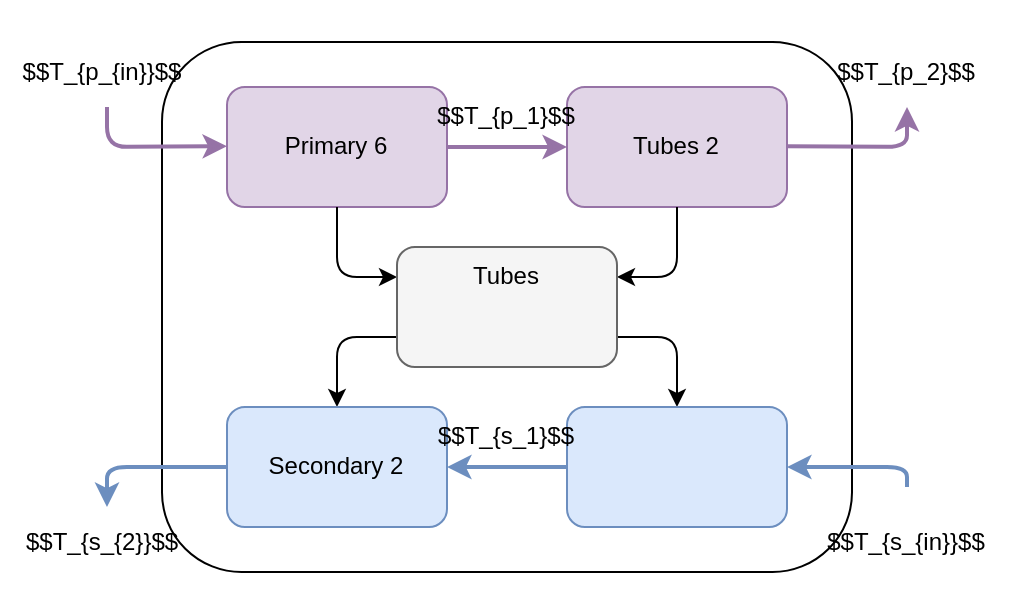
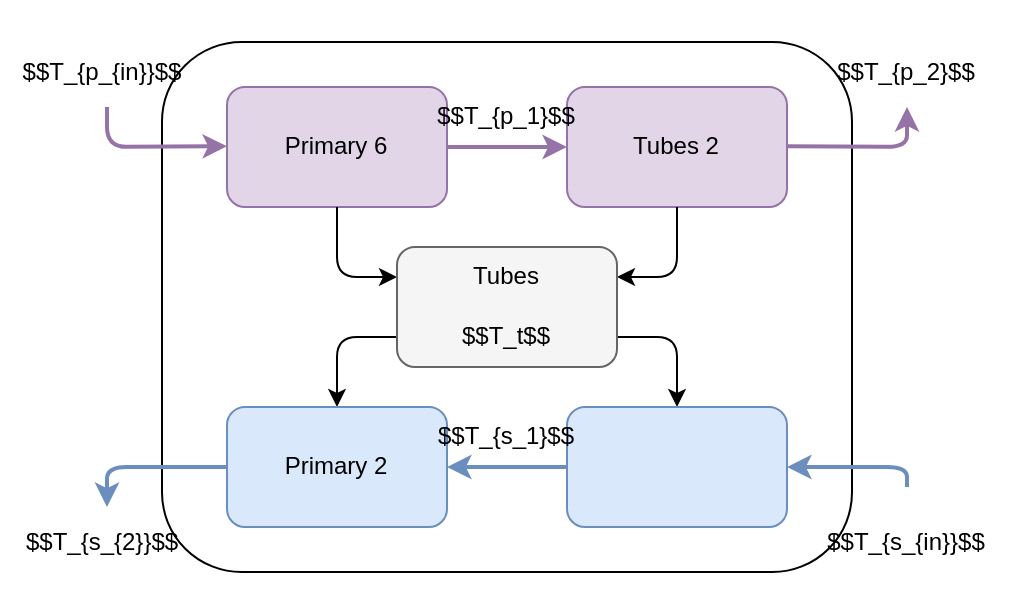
none -> (507, 337)
(337, 467) -> (337, 467)
